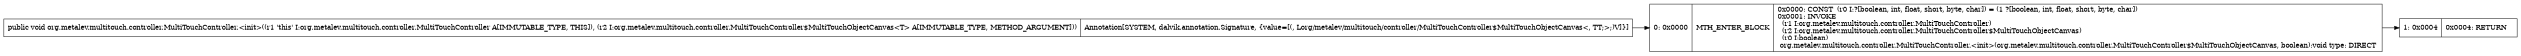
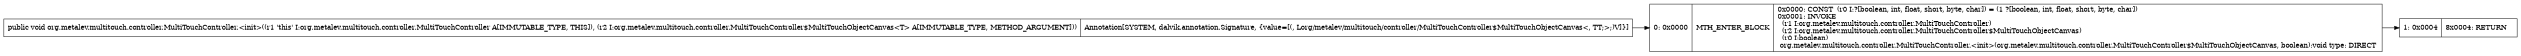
(2479, 28) -> (2479, 28)
